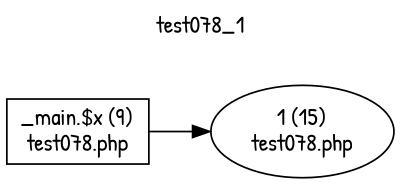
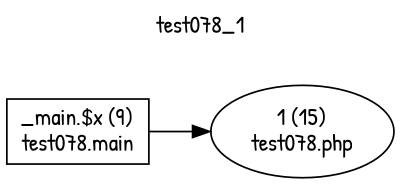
(78, 132) -> (78, 132)
